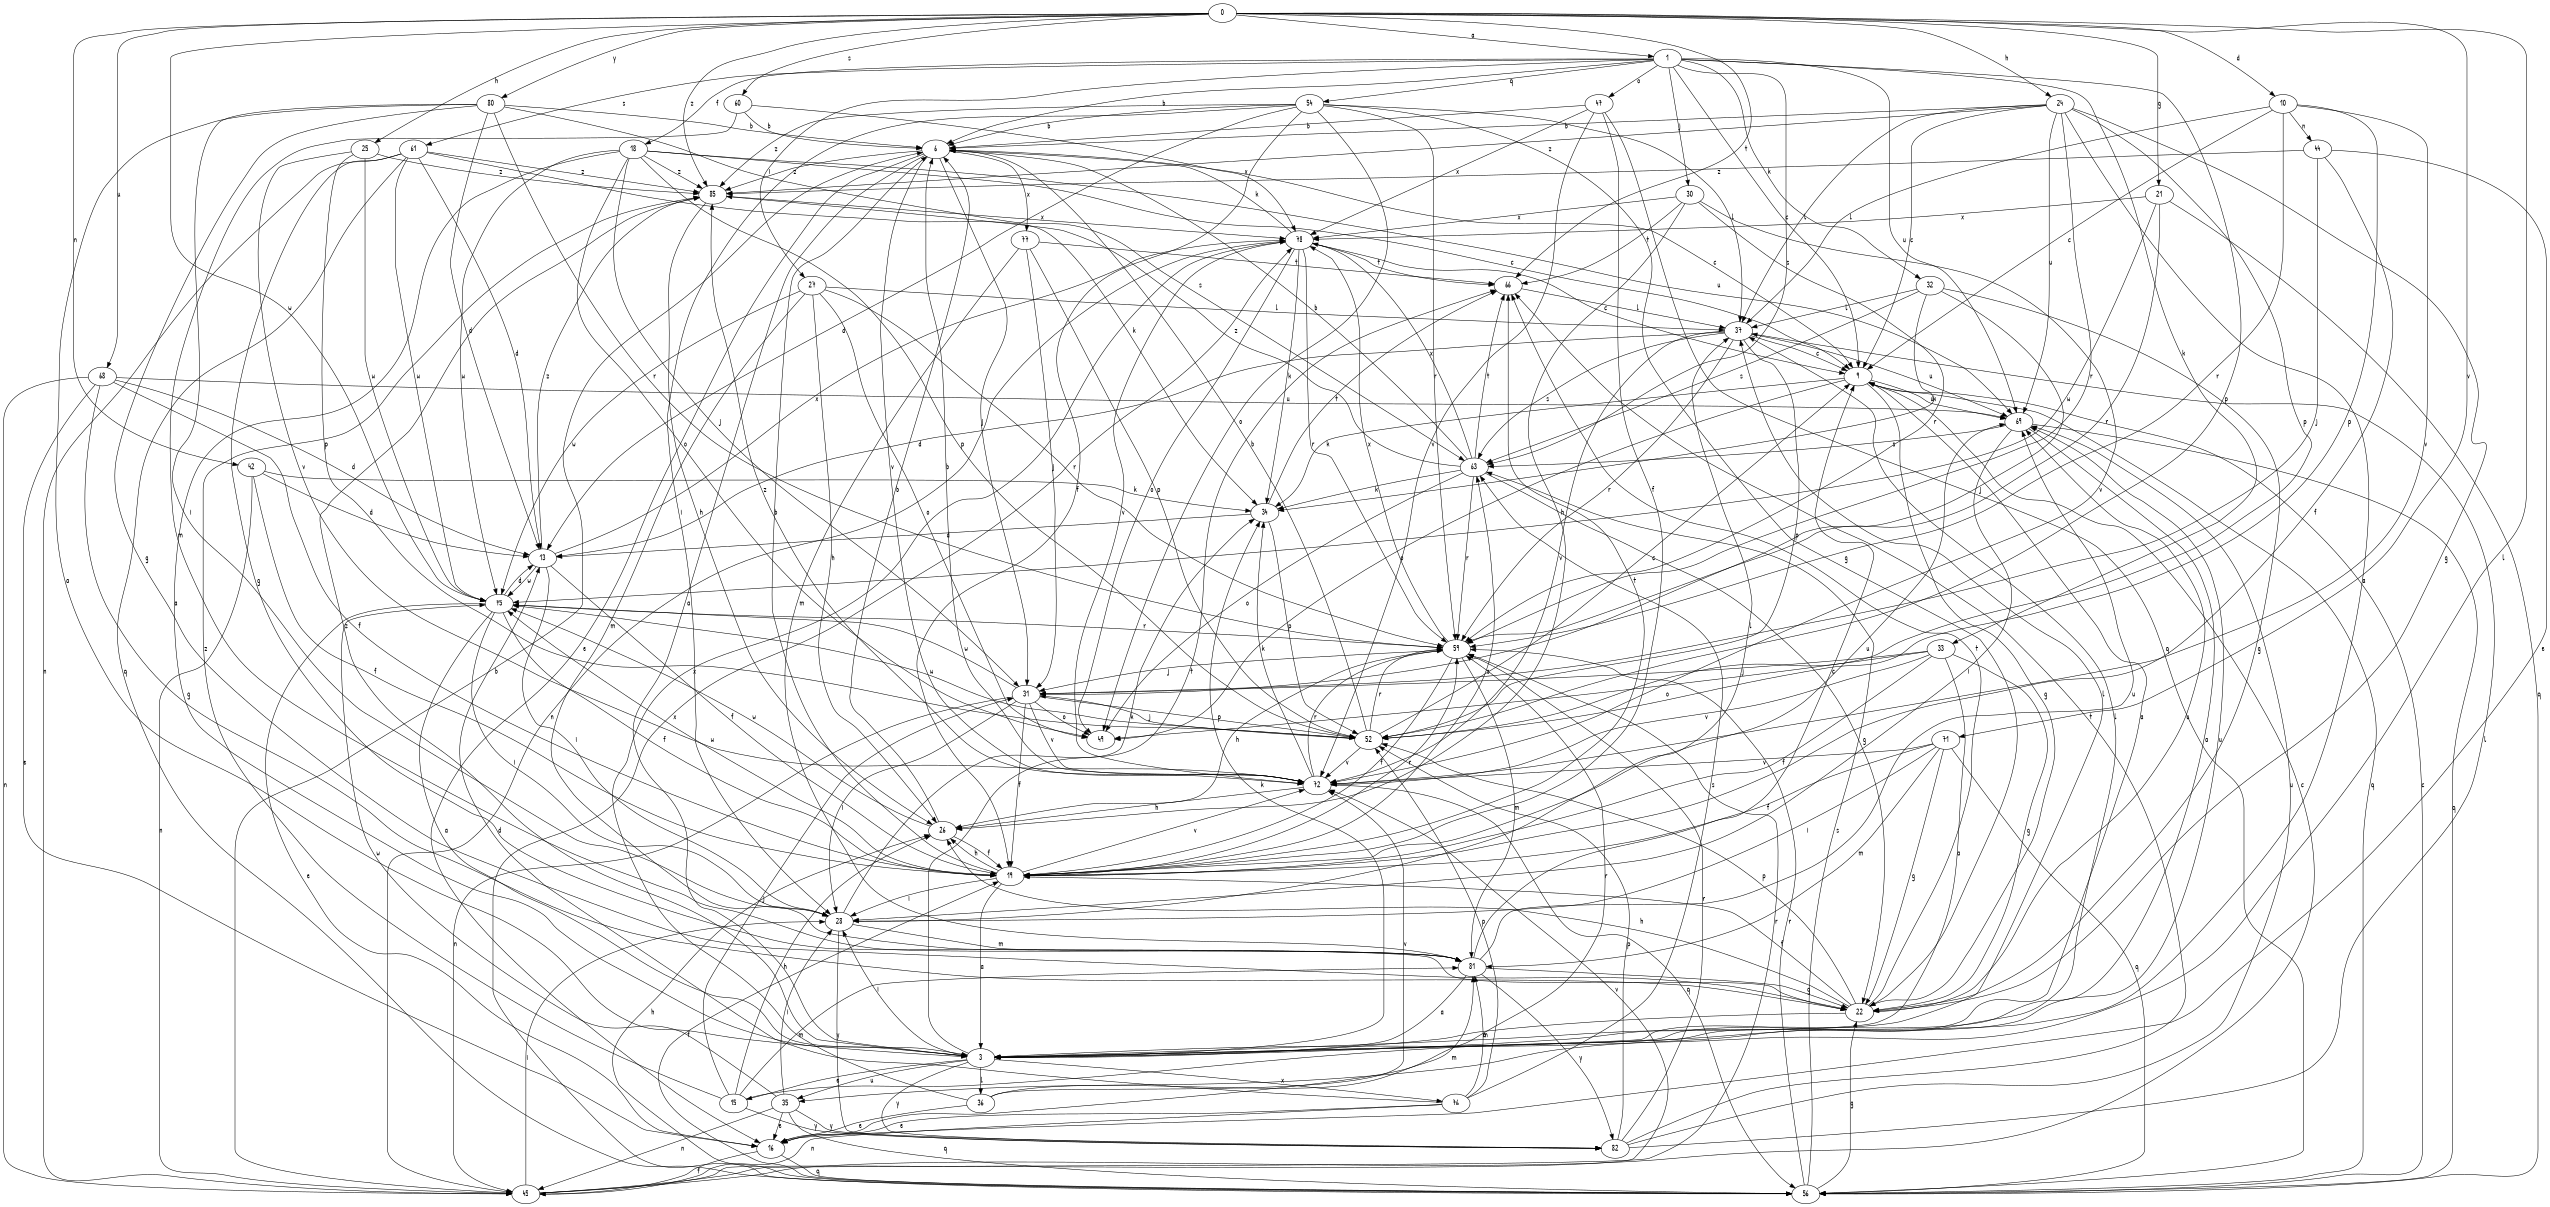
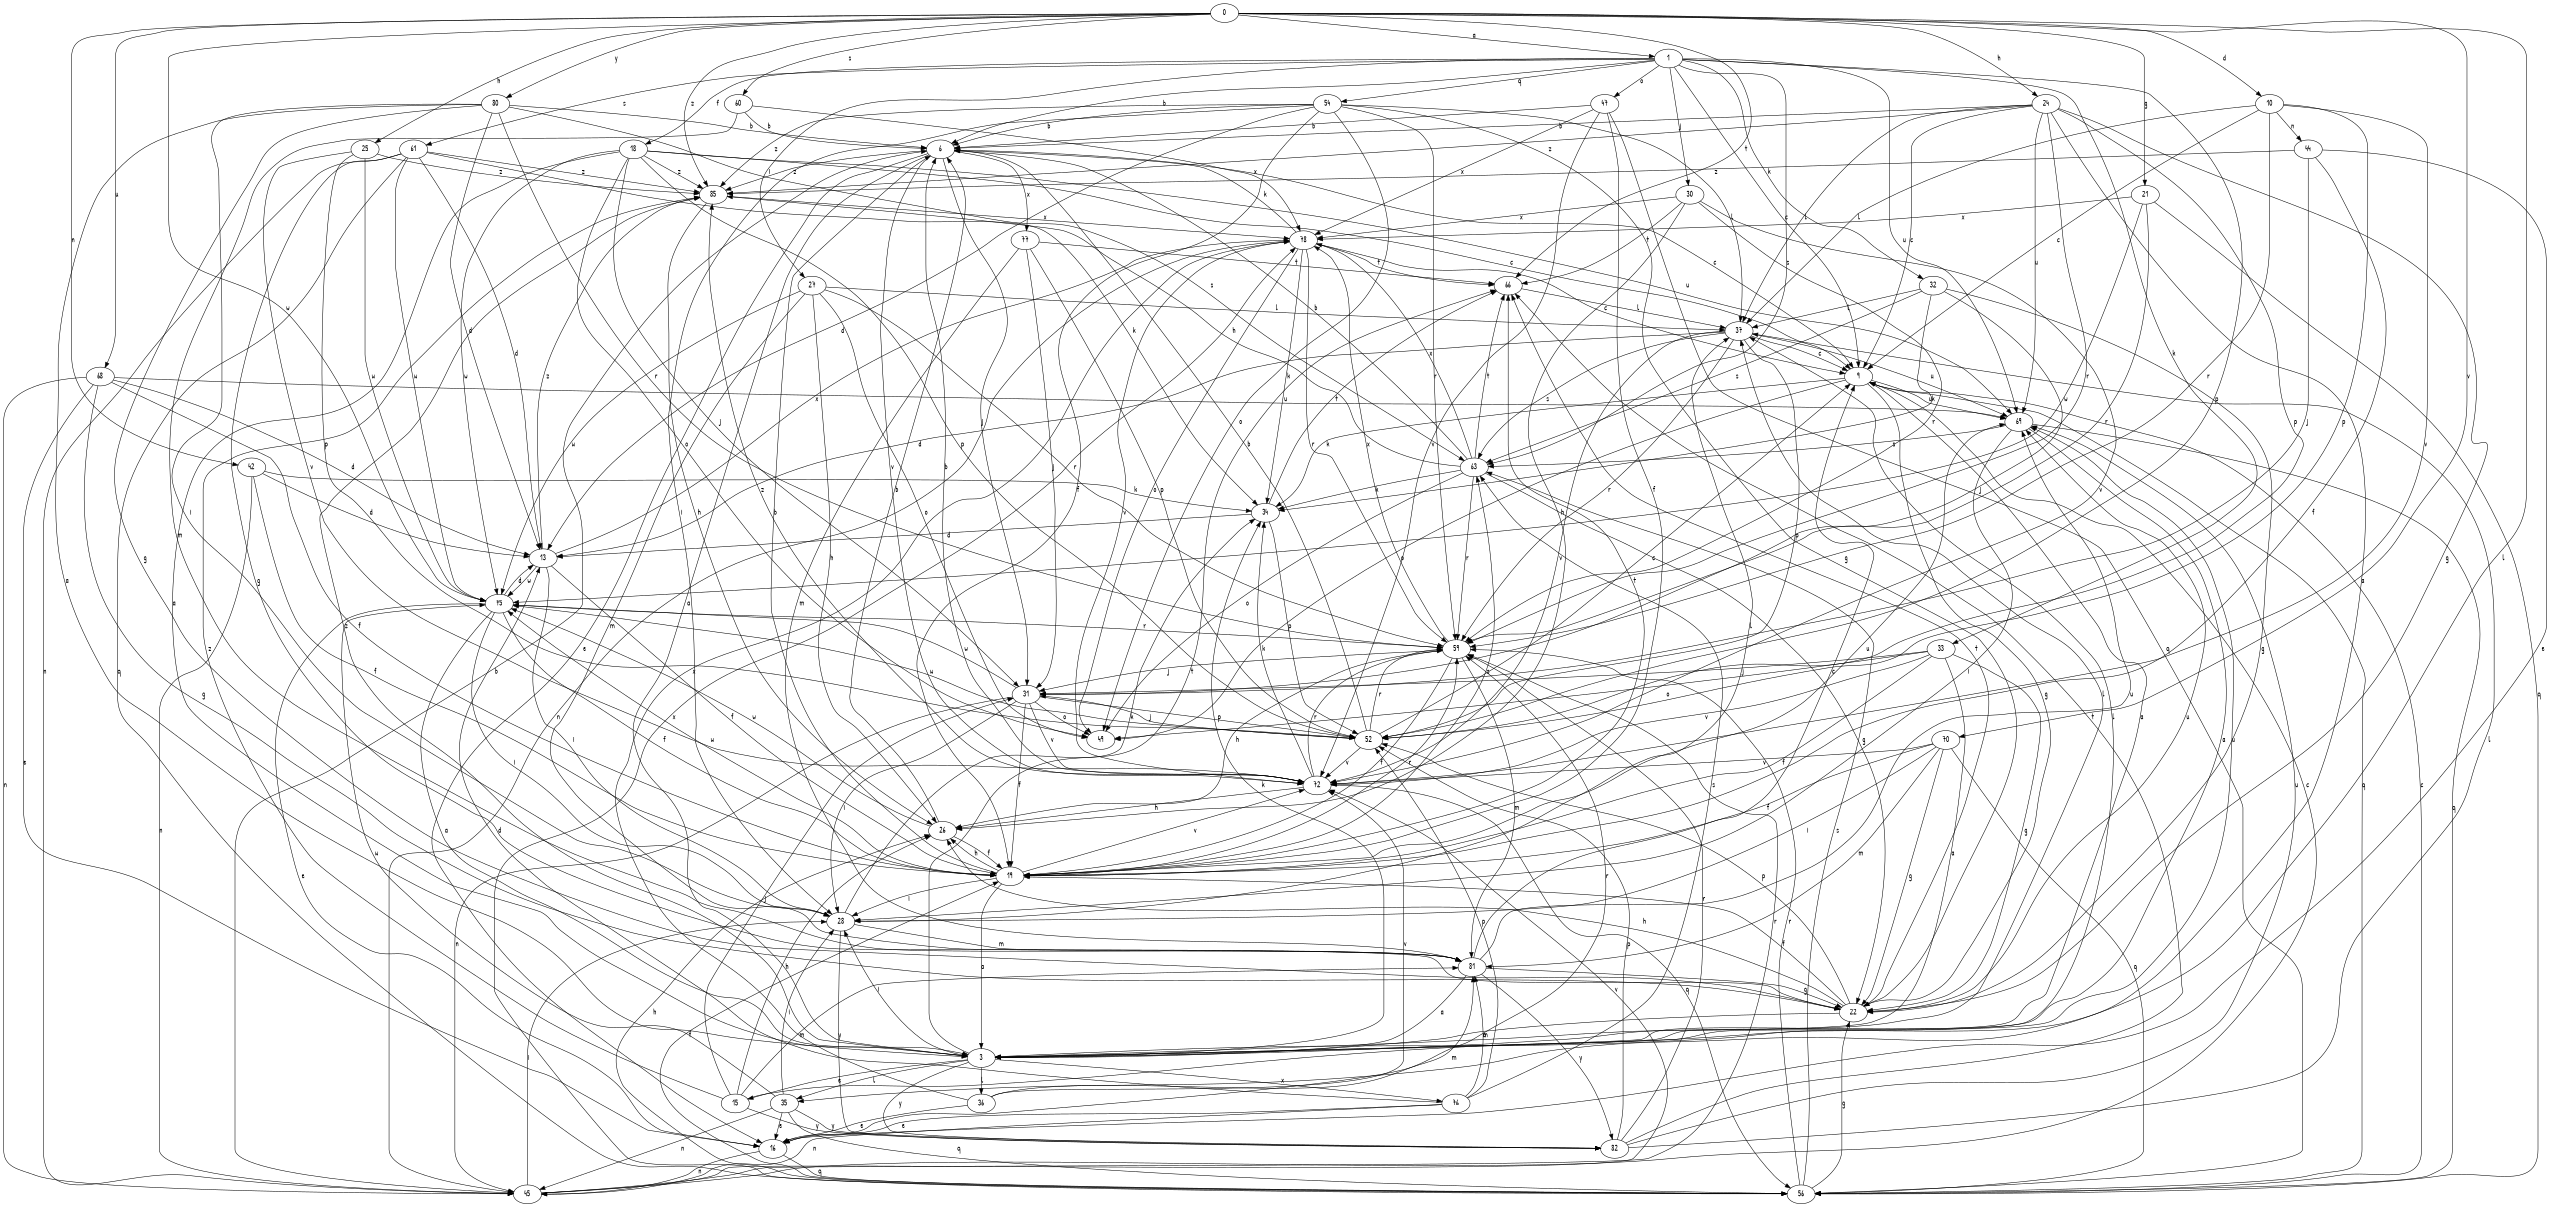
(1236, 331) -> (1234, 331)
(1946, 740) -> (1946, 740)
(872, 1081) -> (874, 1081)
(699, 1172) -> (700, 1172)
